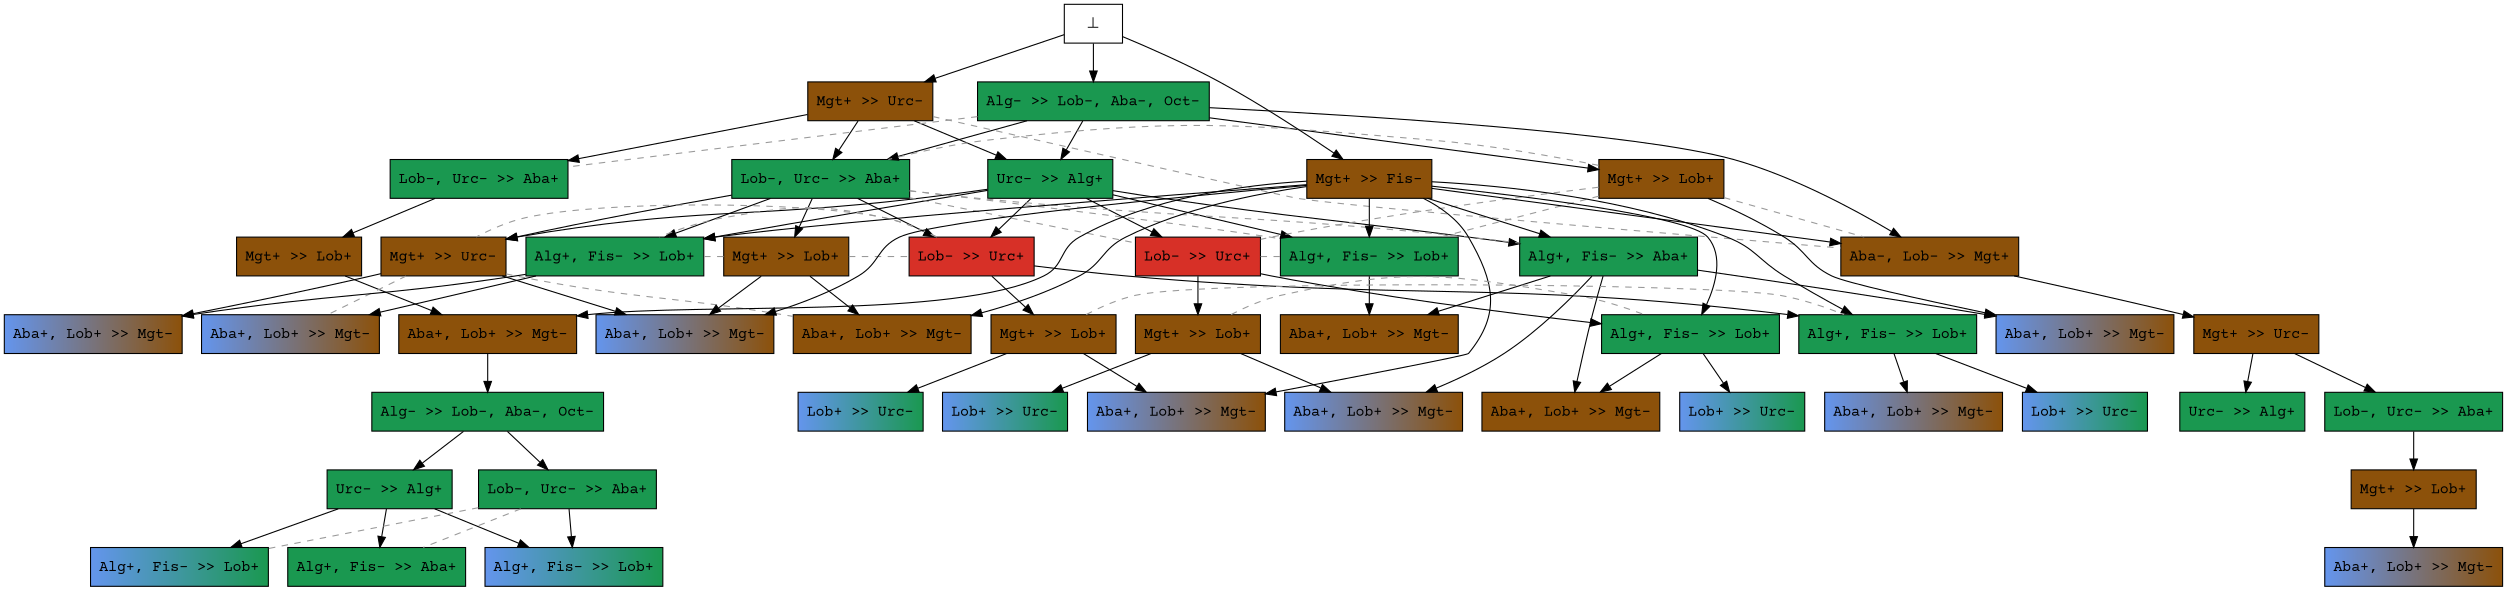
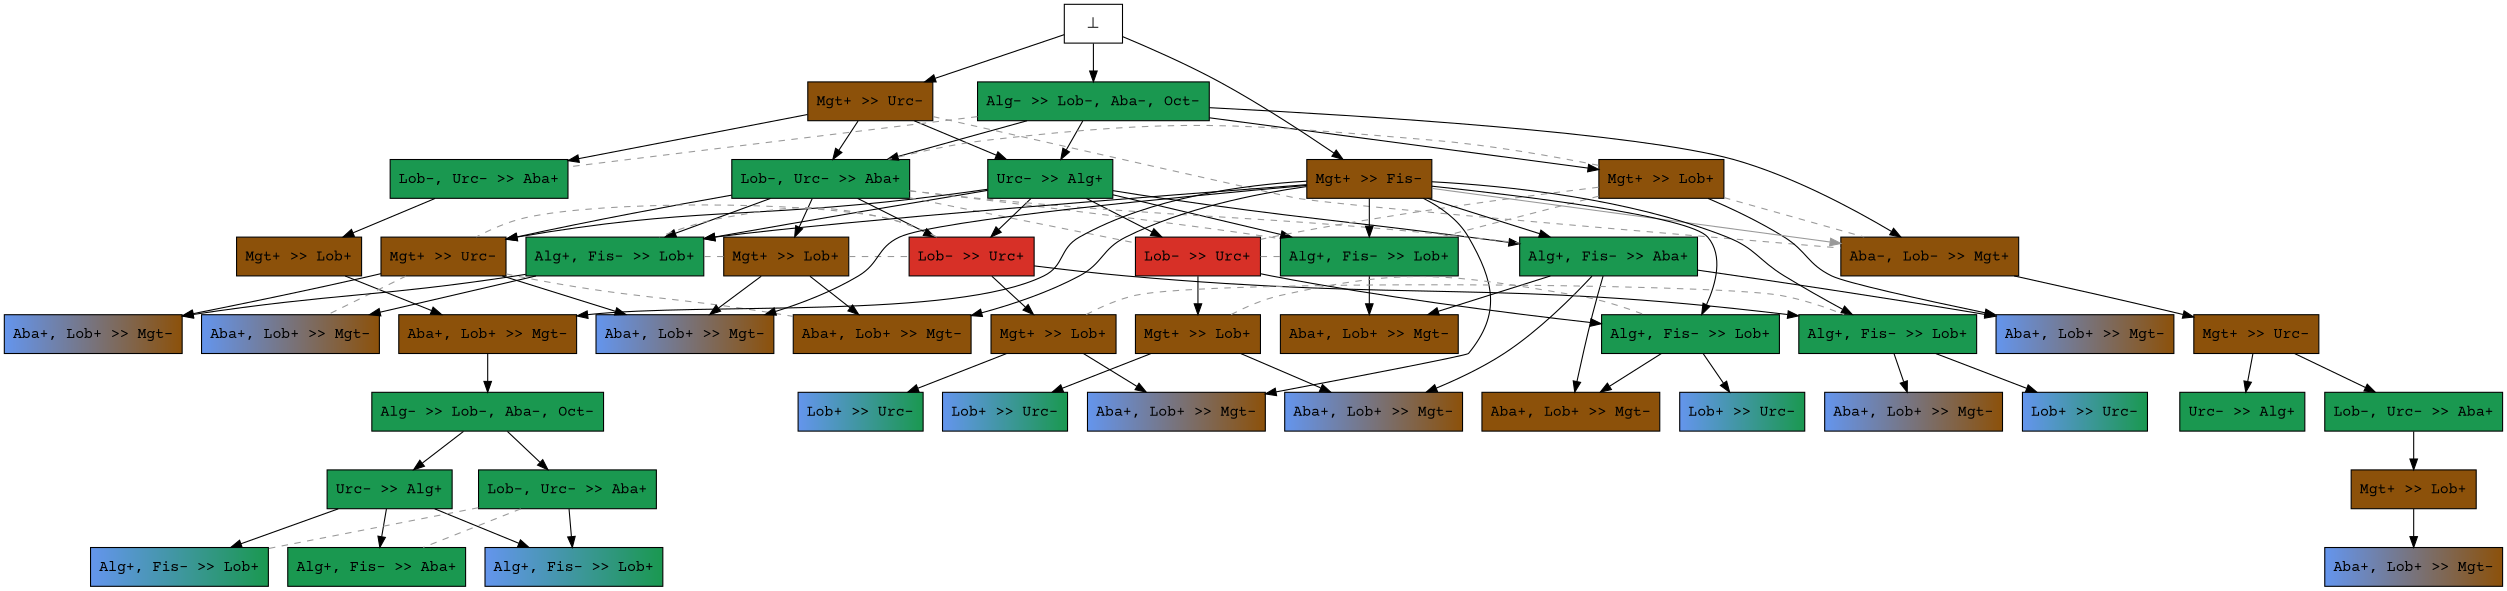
(1721, 227) -> (1721, 227)
